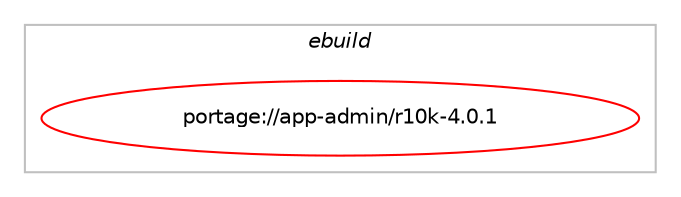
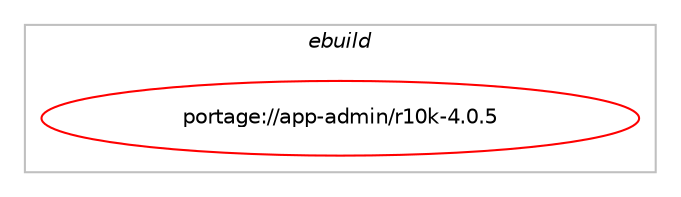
(340, 118) -> (340, 118)
